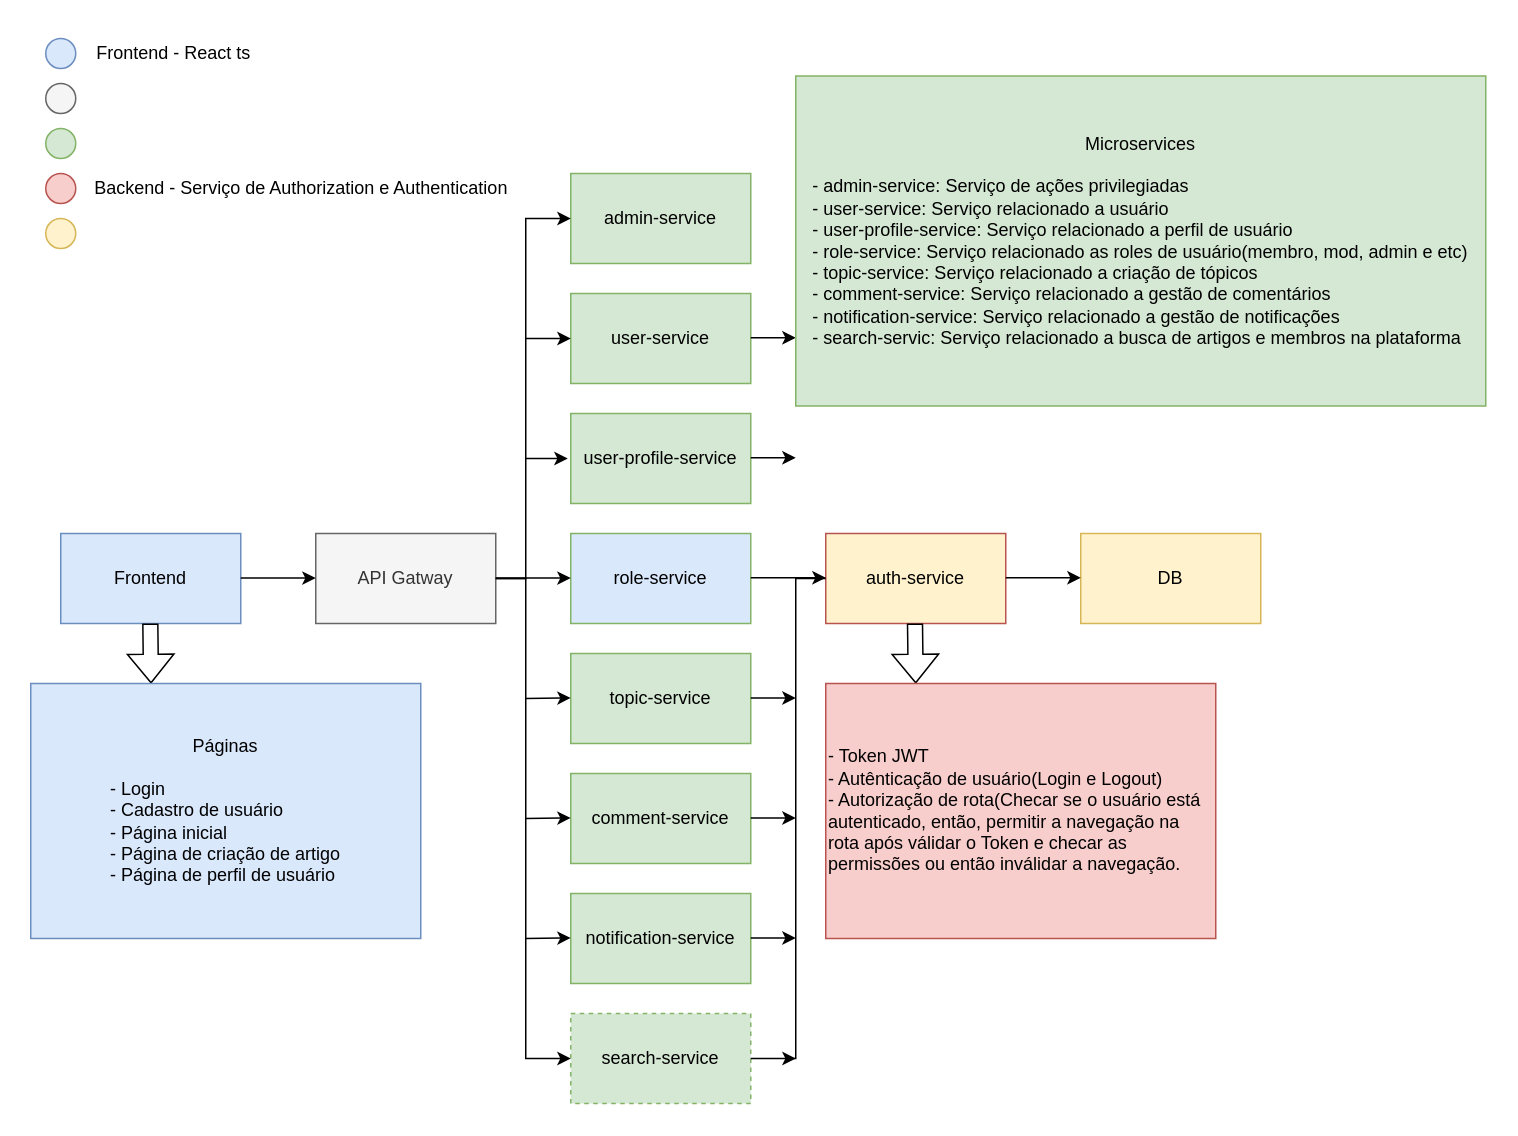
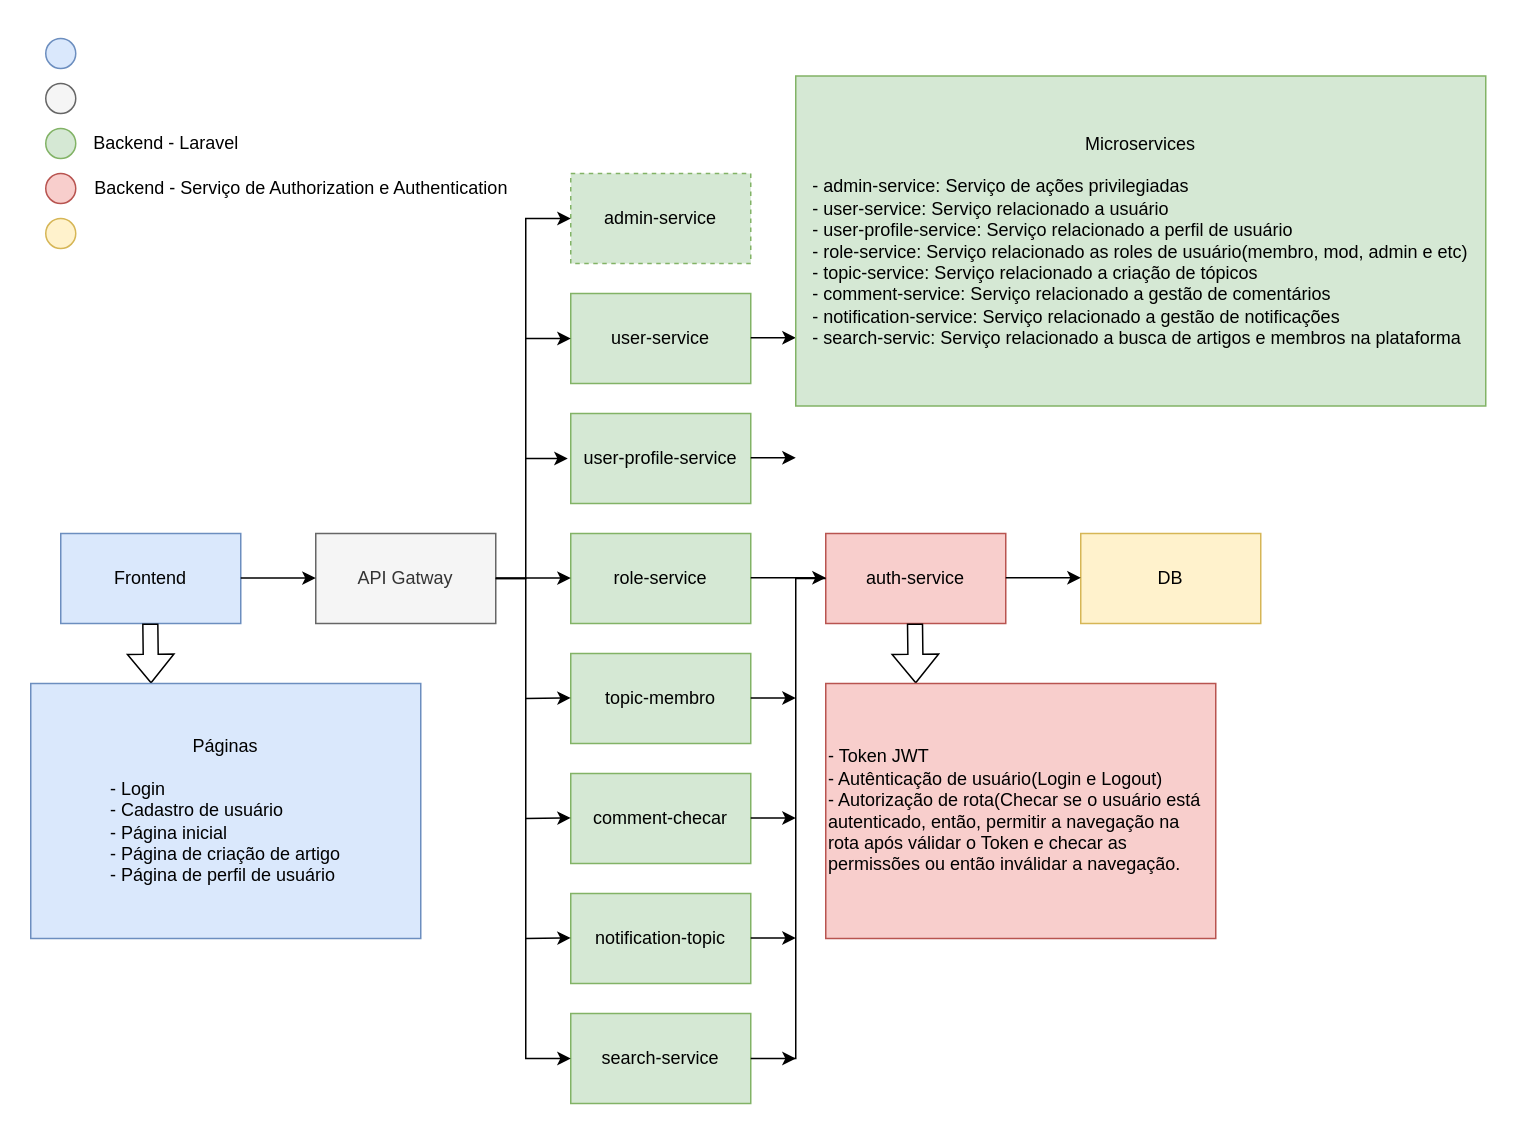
(173, 53) -> none
none -> (166, 143)
(661, 218) -> (661, 218)
(661, 578) -> (661, 578)
(916, 578) -> (916, 578)
(661, 698) -> (661, 698)
(661, 818) -> (661, 818)
(661, 938) -> (661, 938)
(661, 1058) -> (661, 1058)
